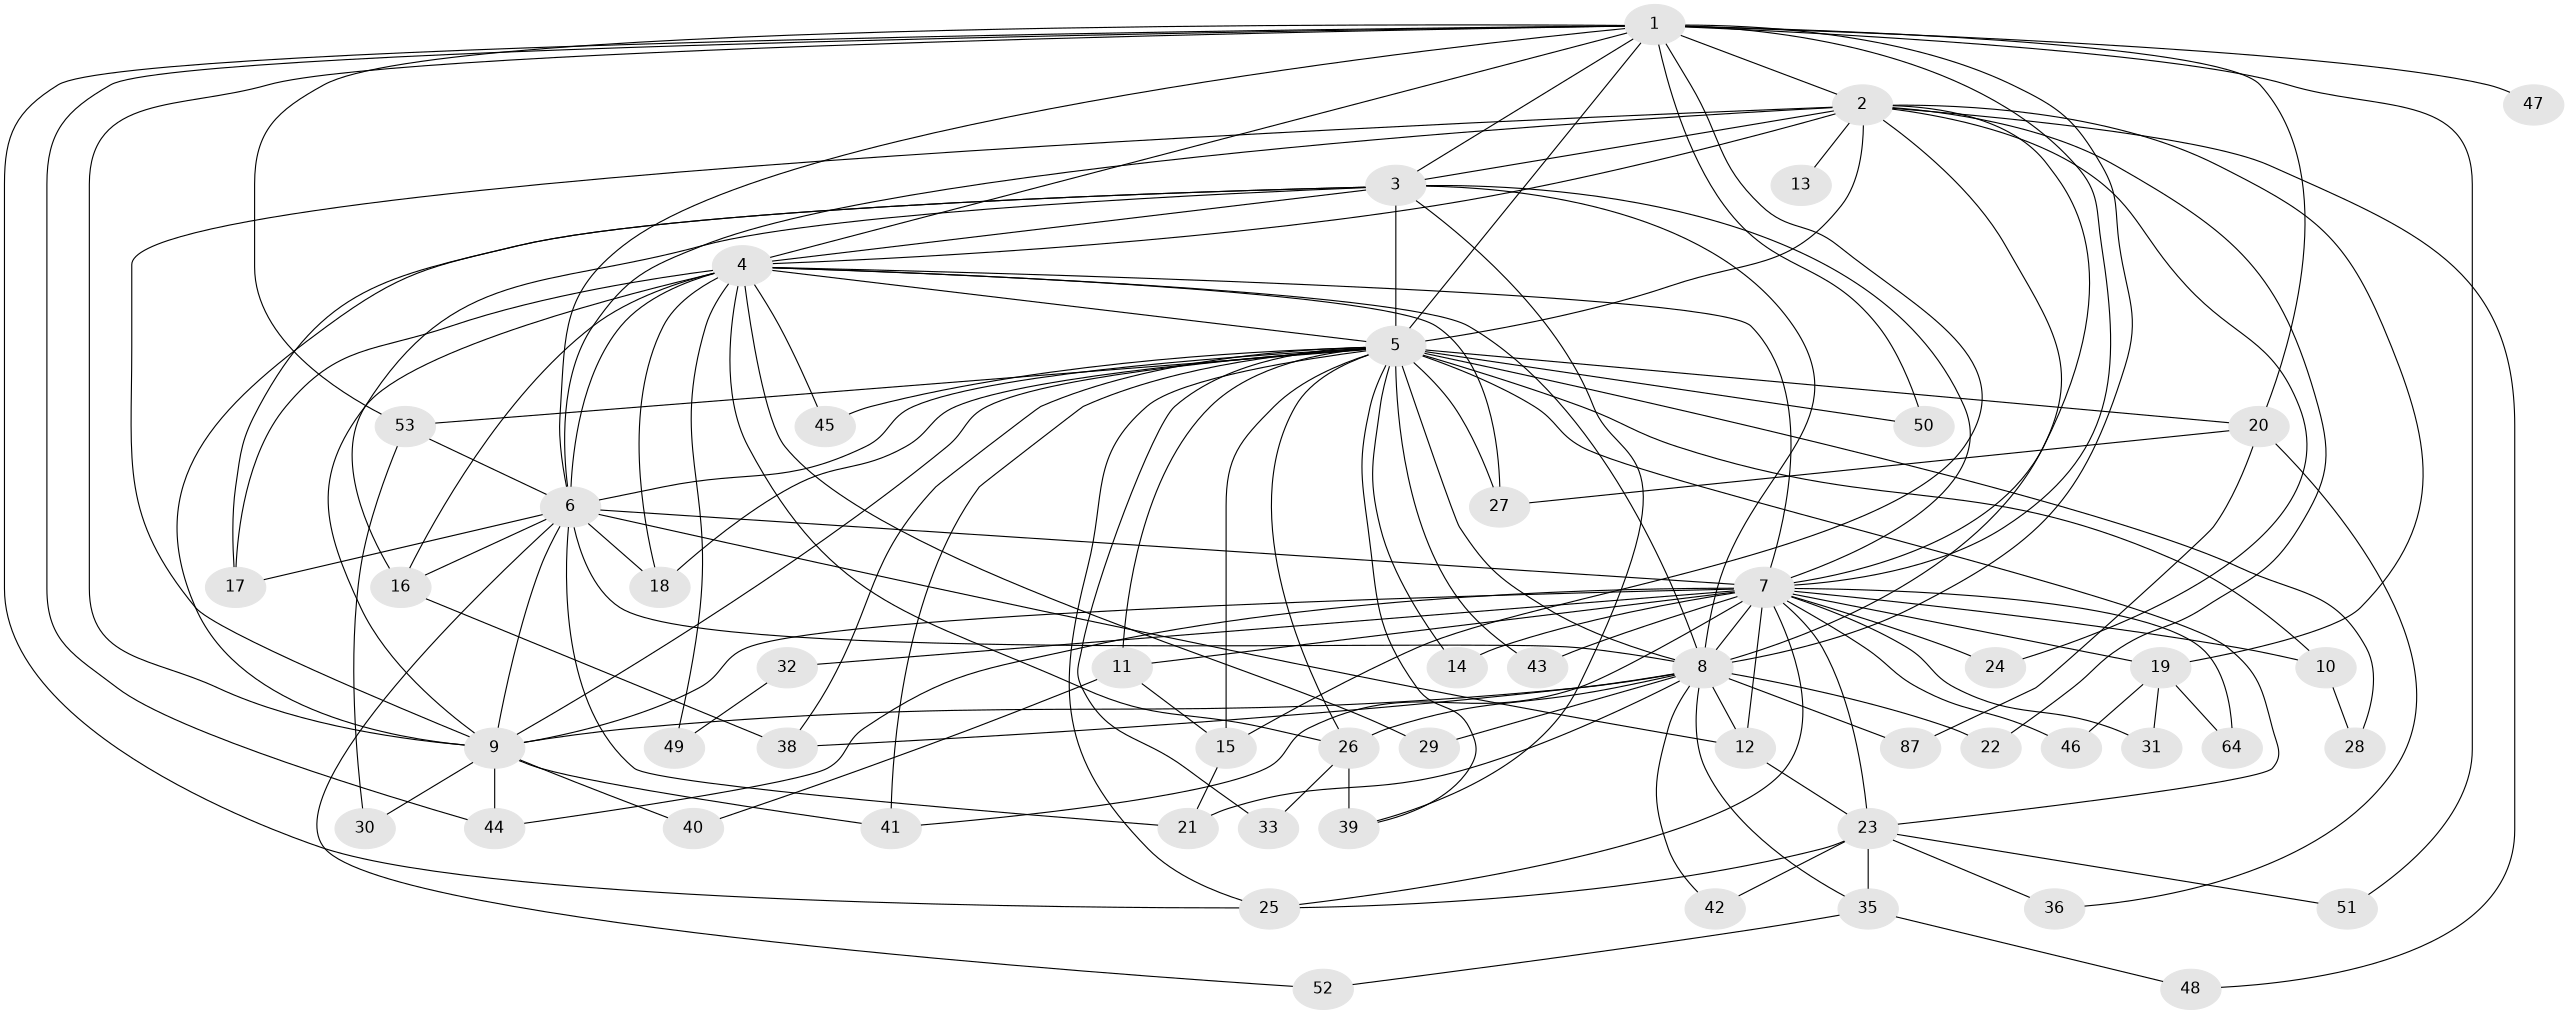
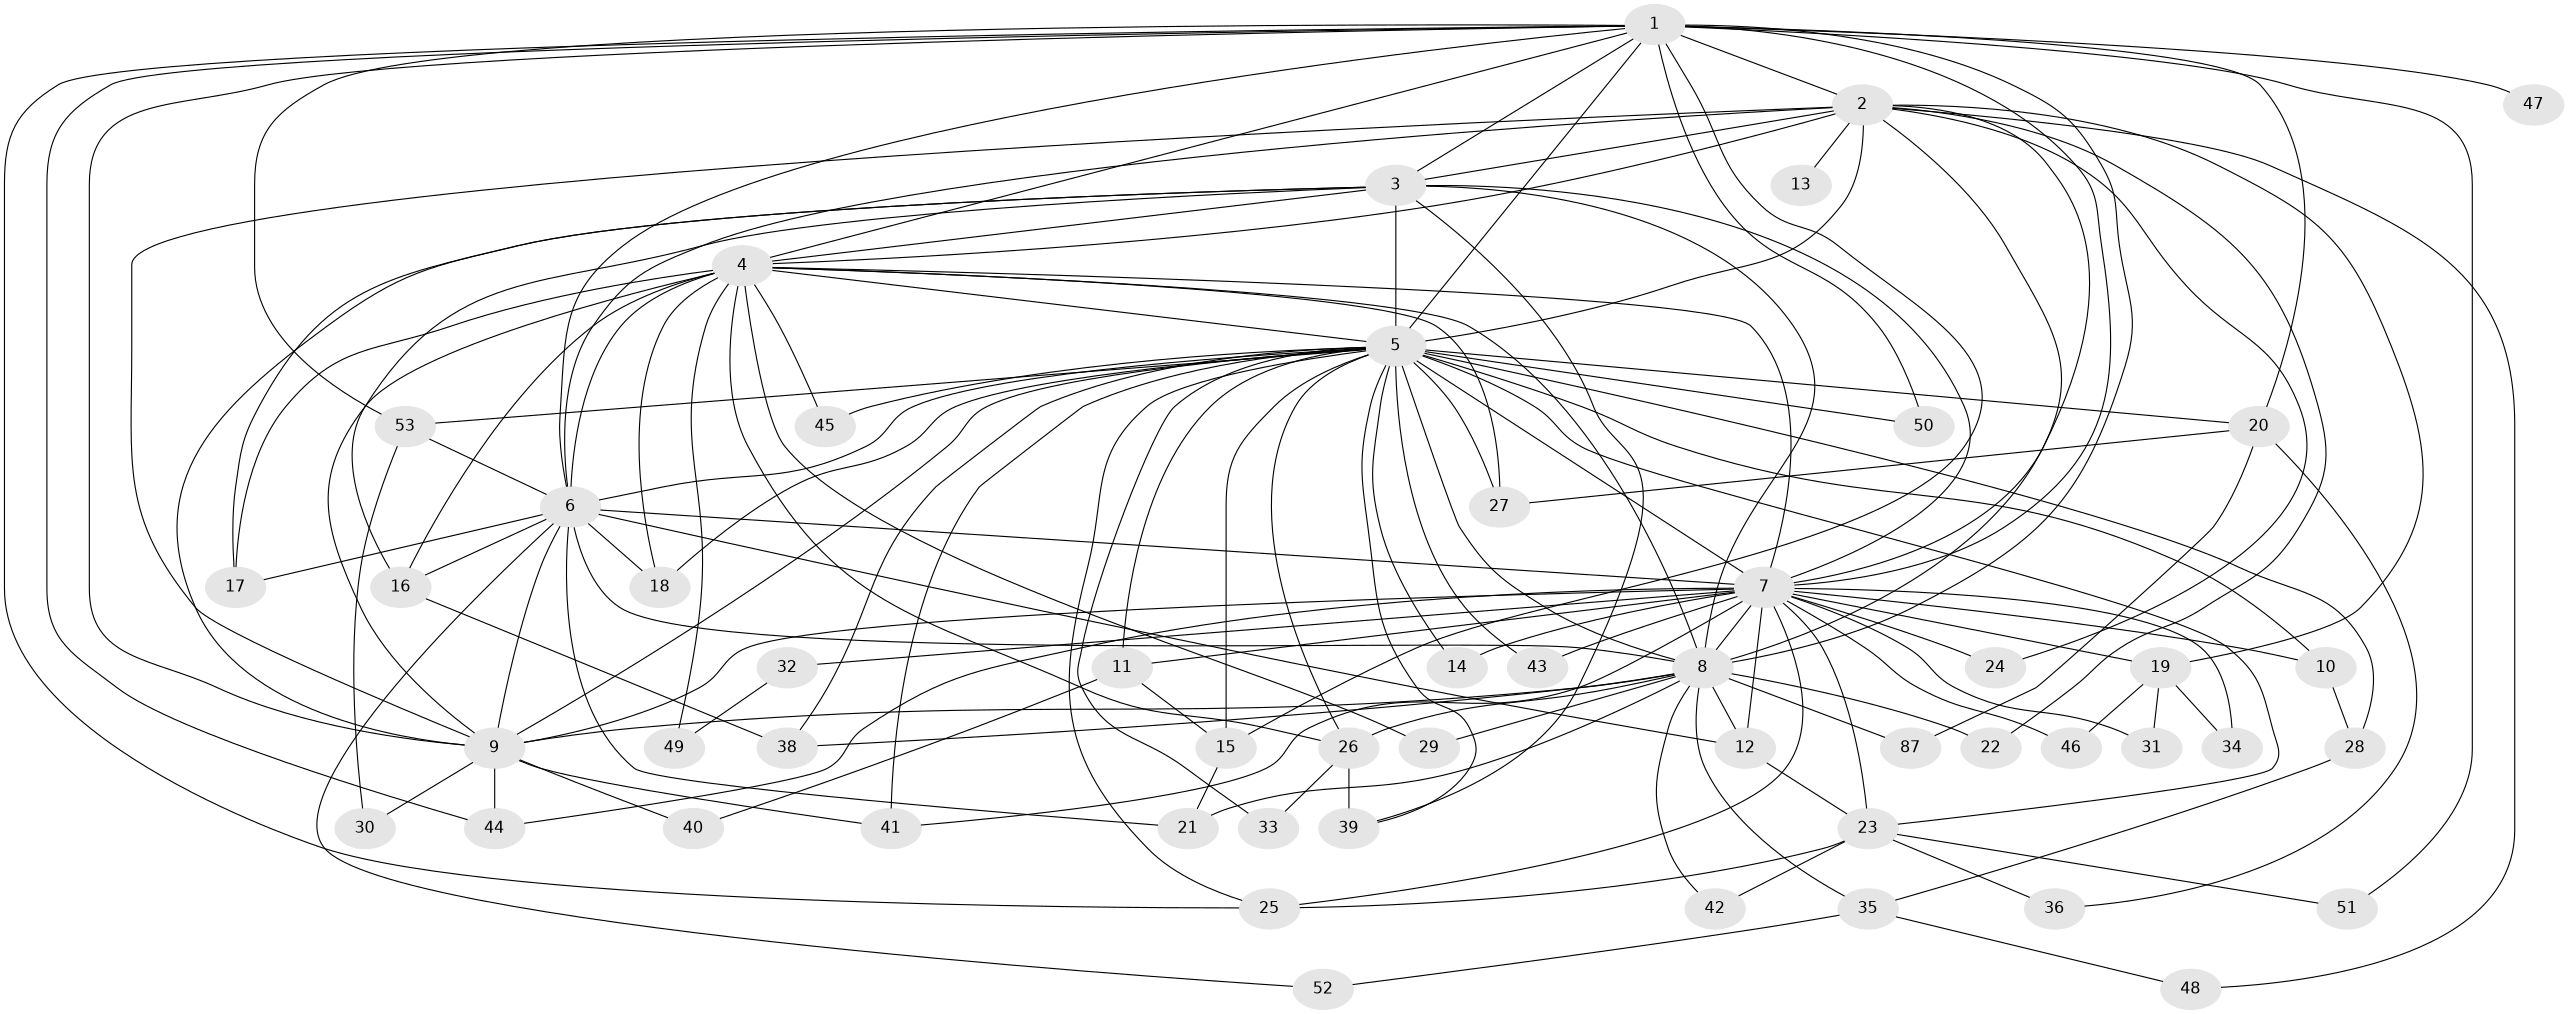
none -> (1580, 467)
(2232, 748) -> (2232, 748)
(1868, 869) -> (2114, 834)
